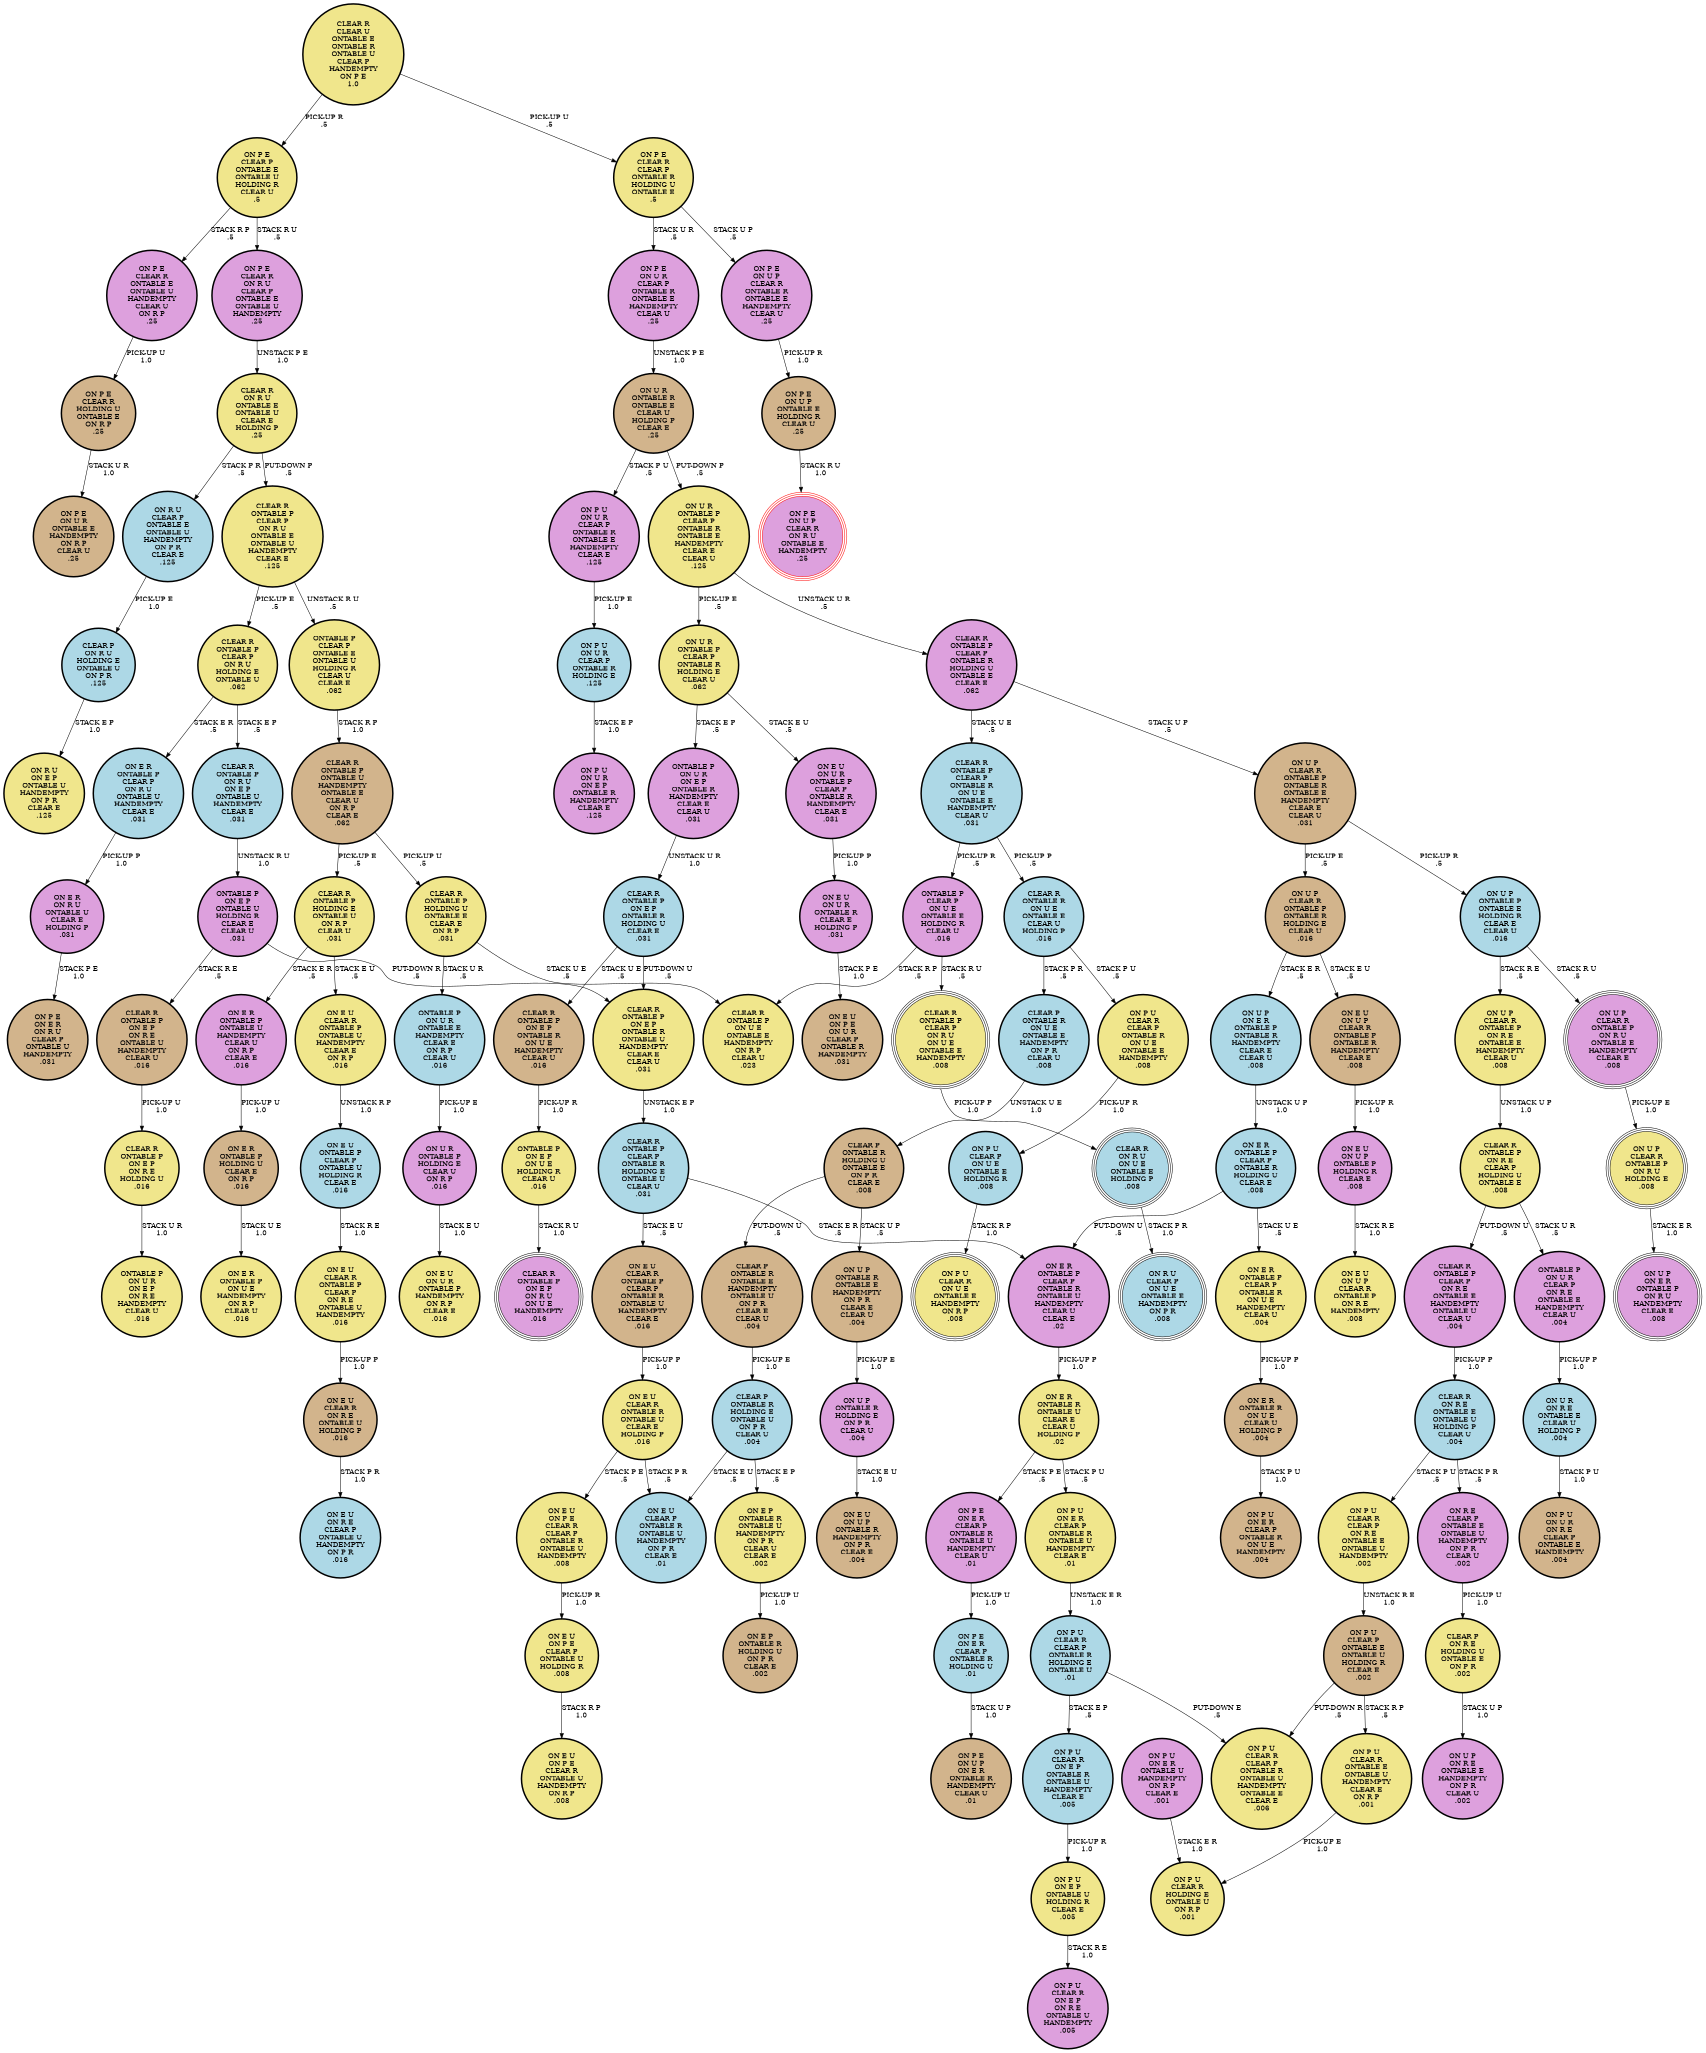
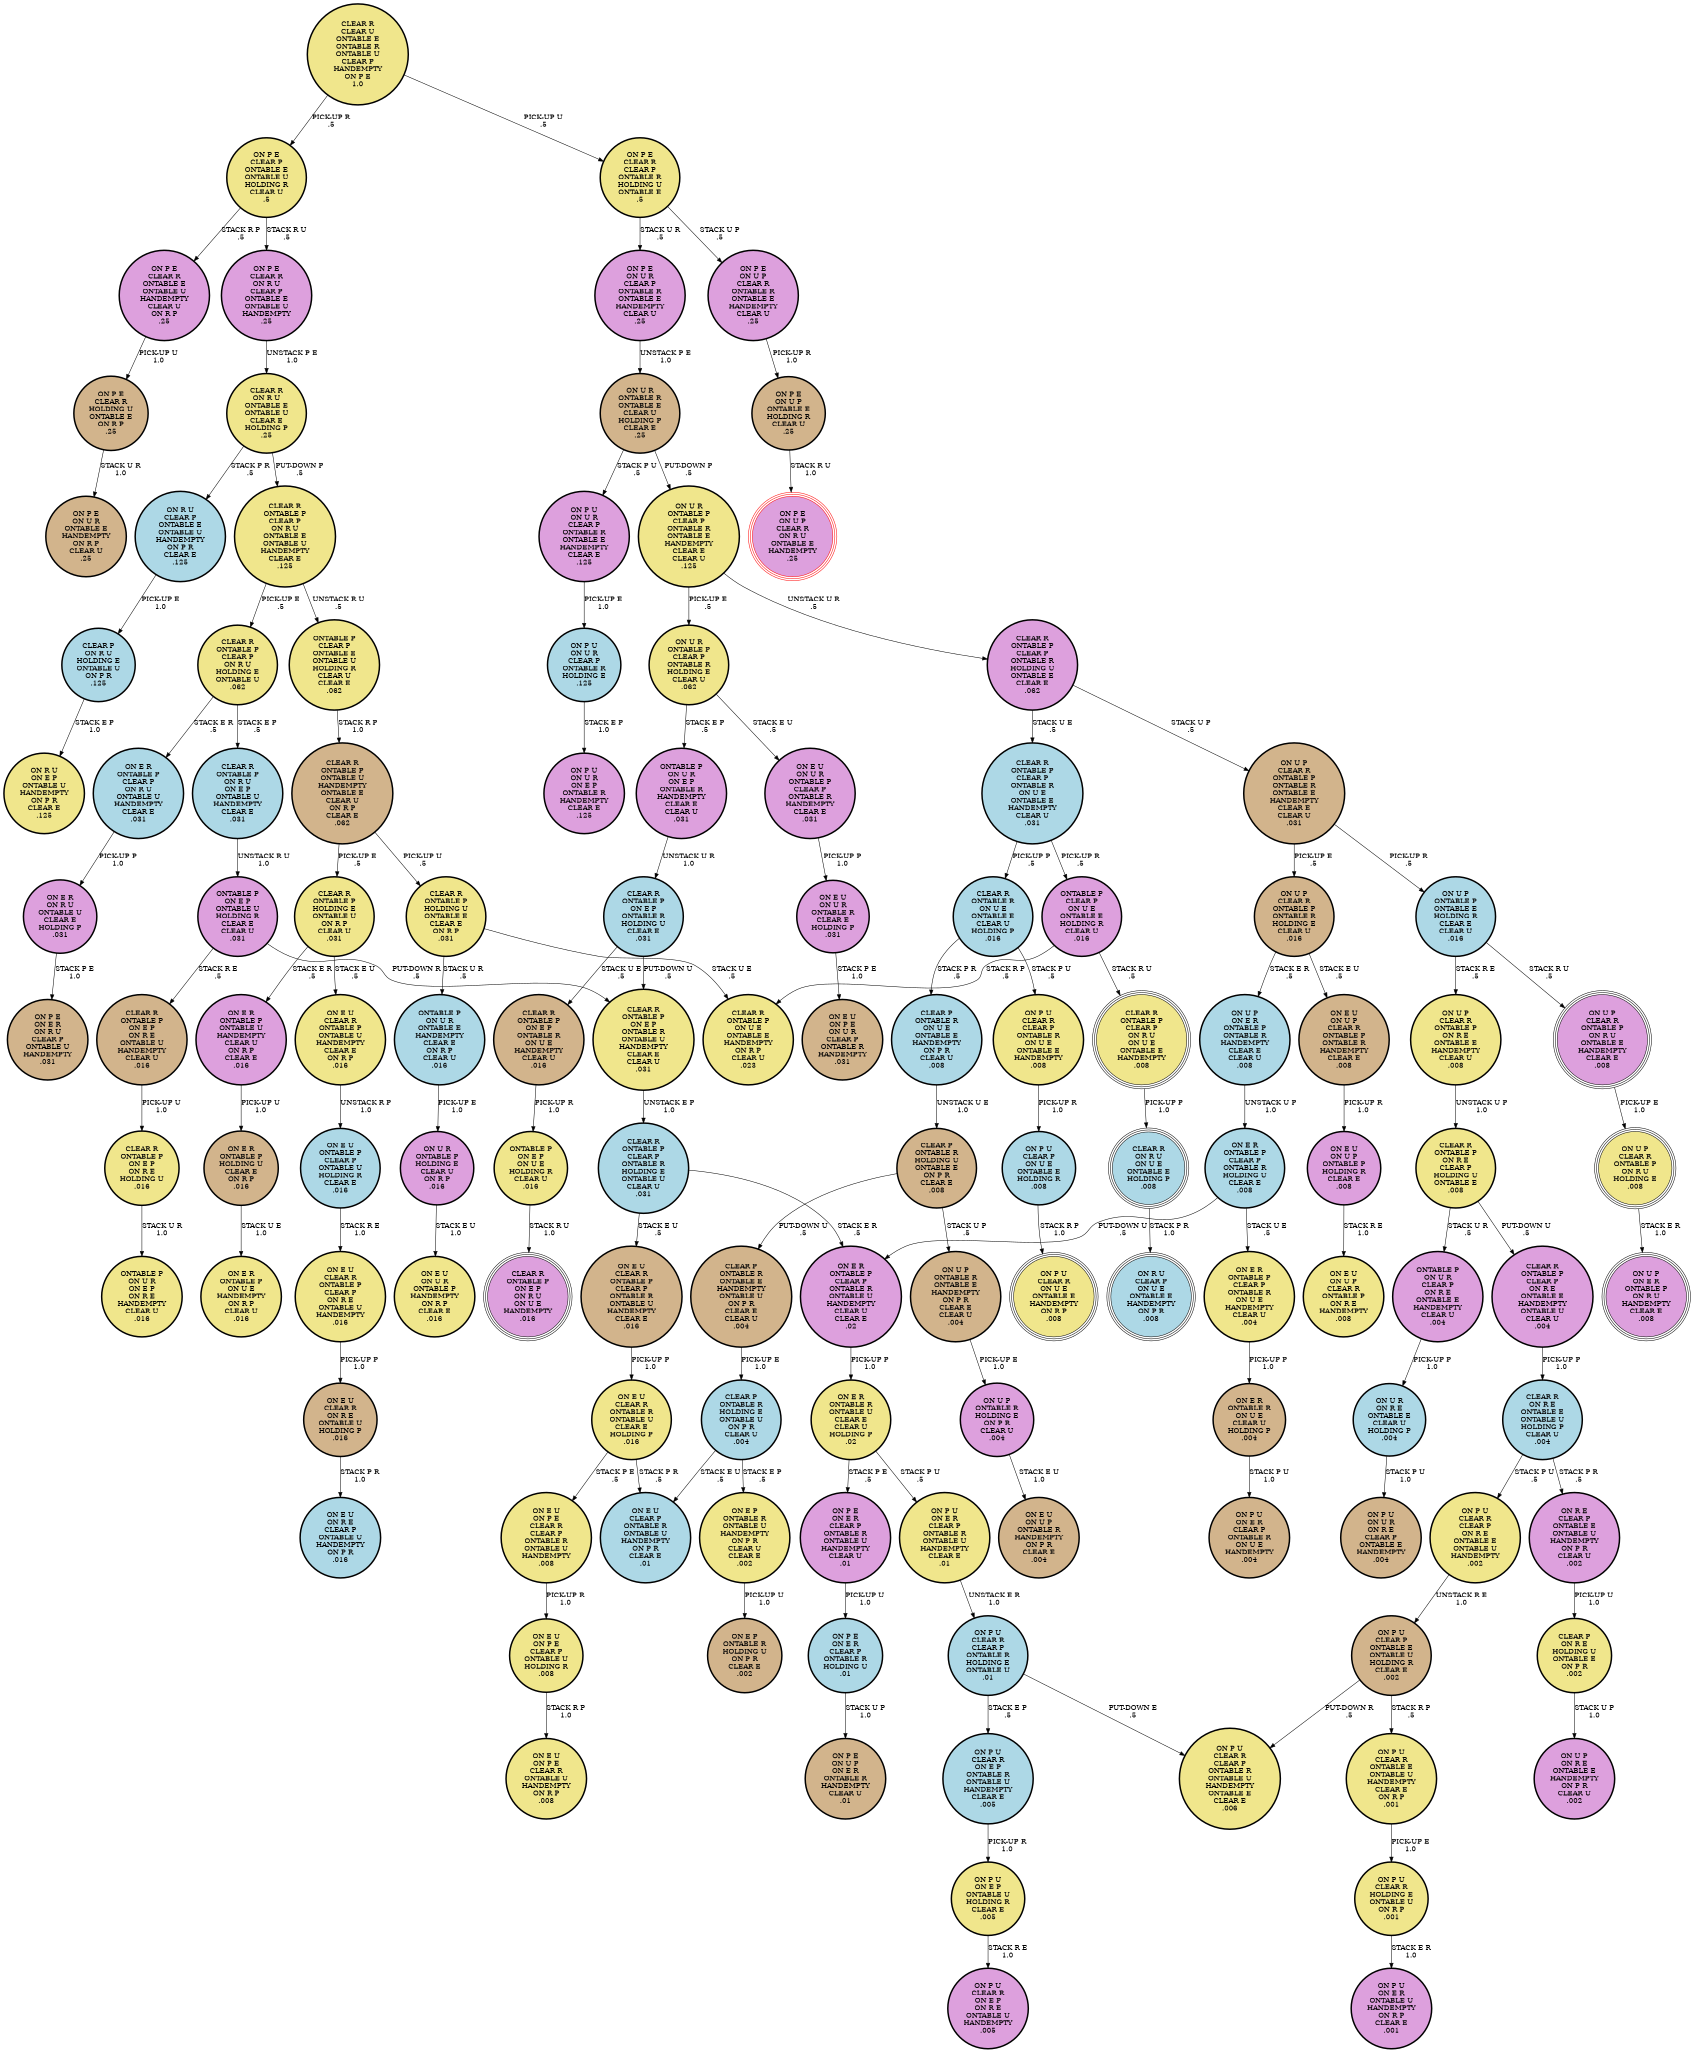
(1175, 1838) -> (1391, 1949)
